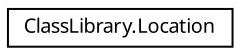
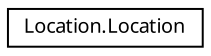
(120, 28) -> (105, 28)
